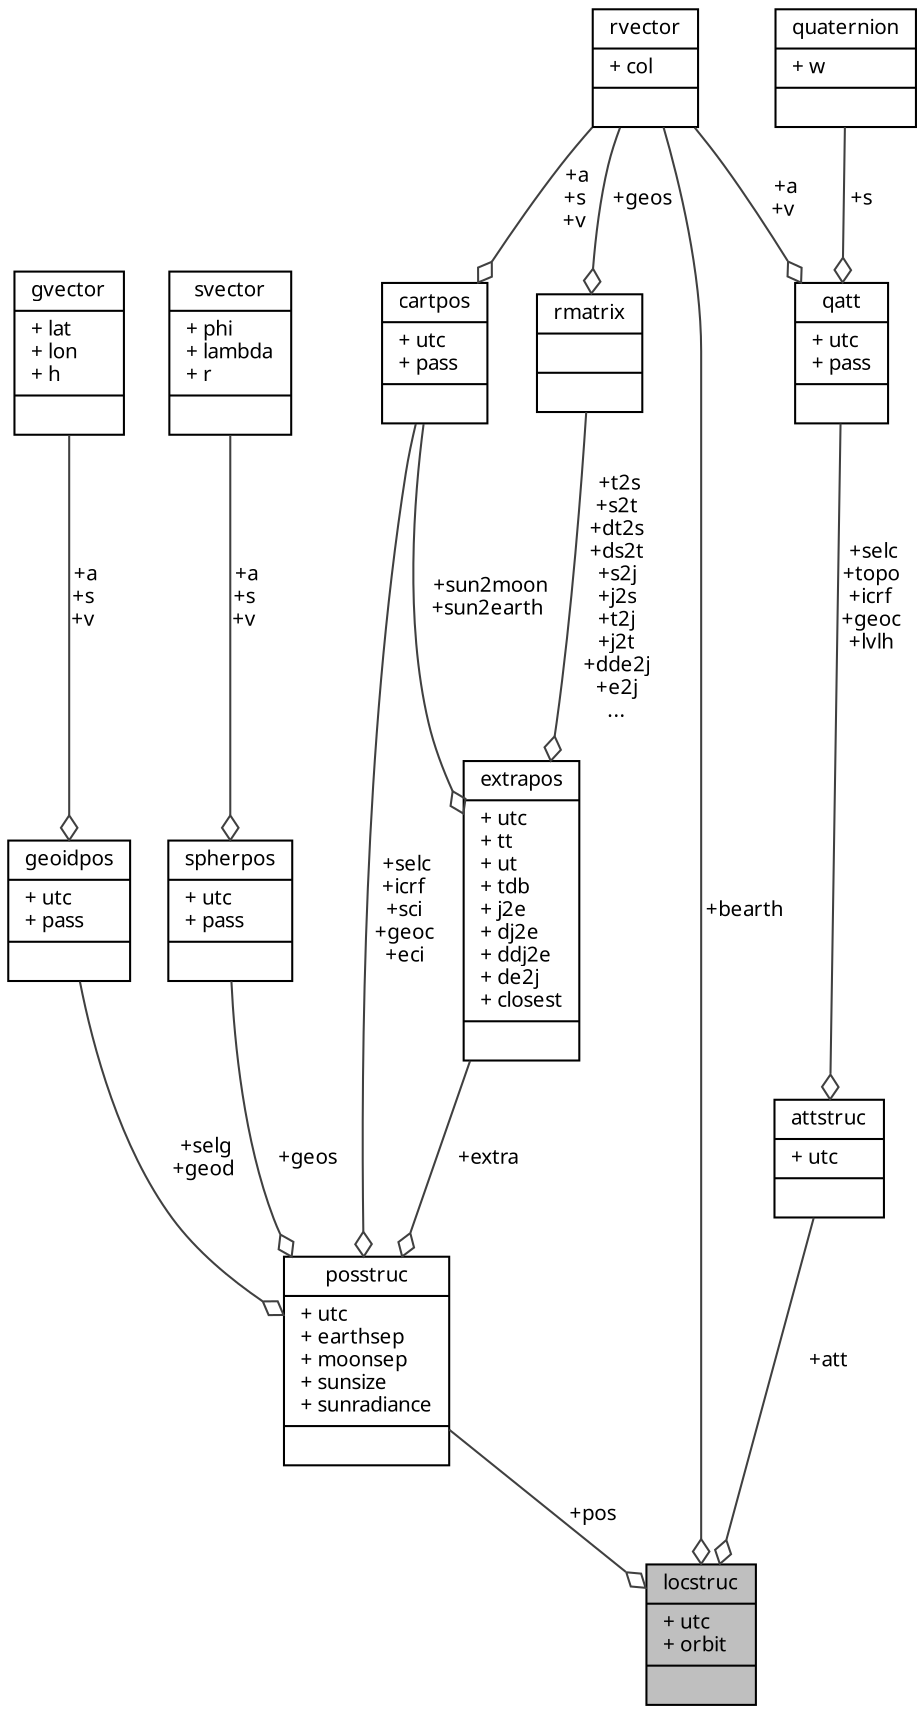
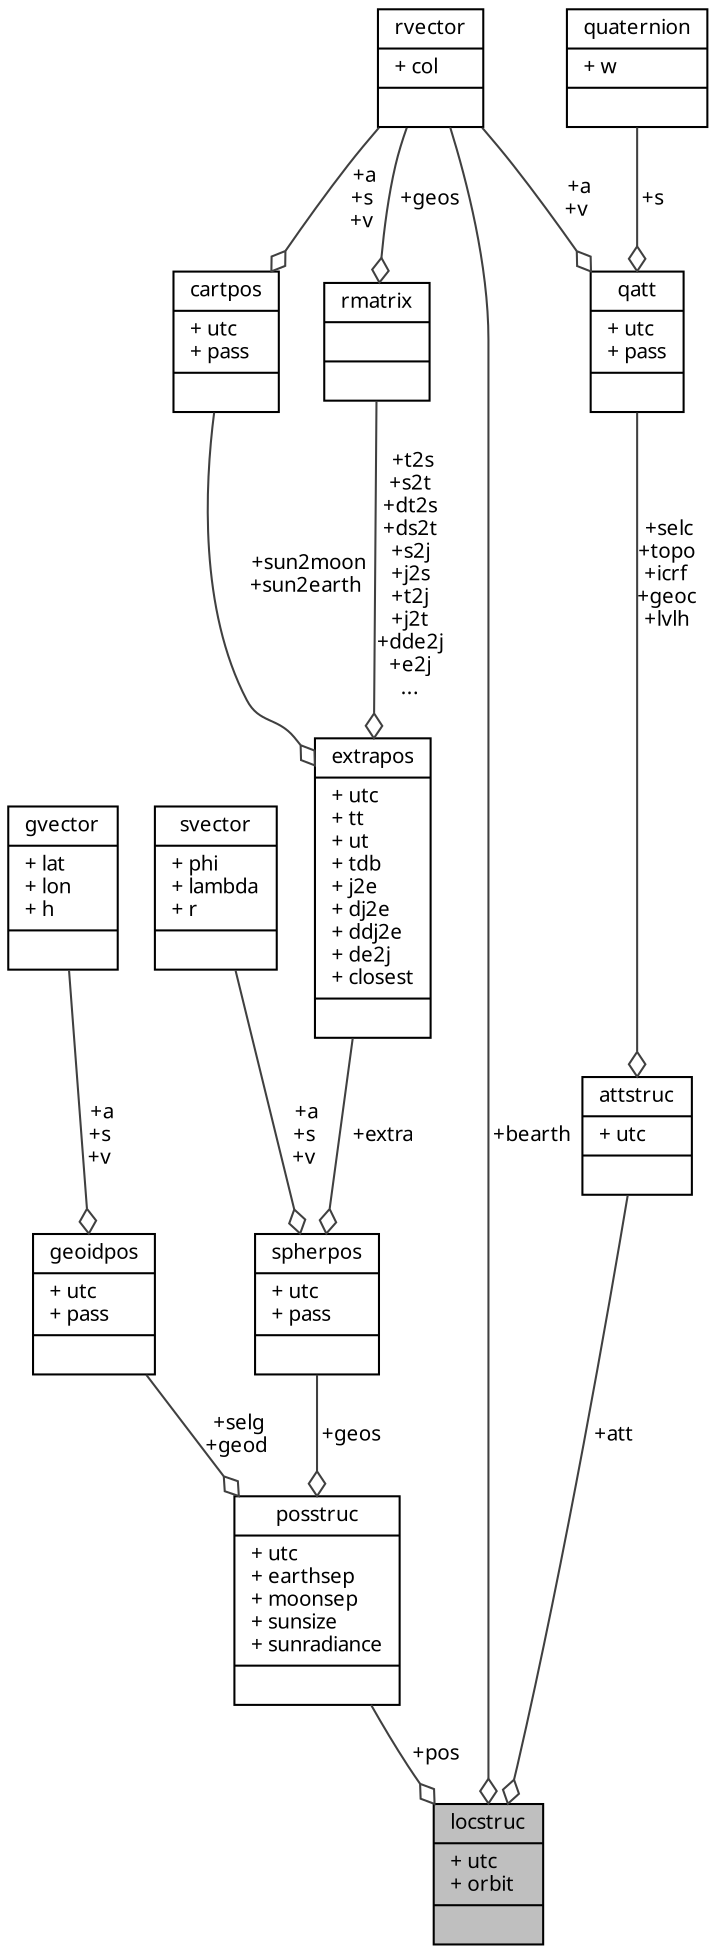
(371, 826) -> none
(440, 1147) -> (341, 1123)
